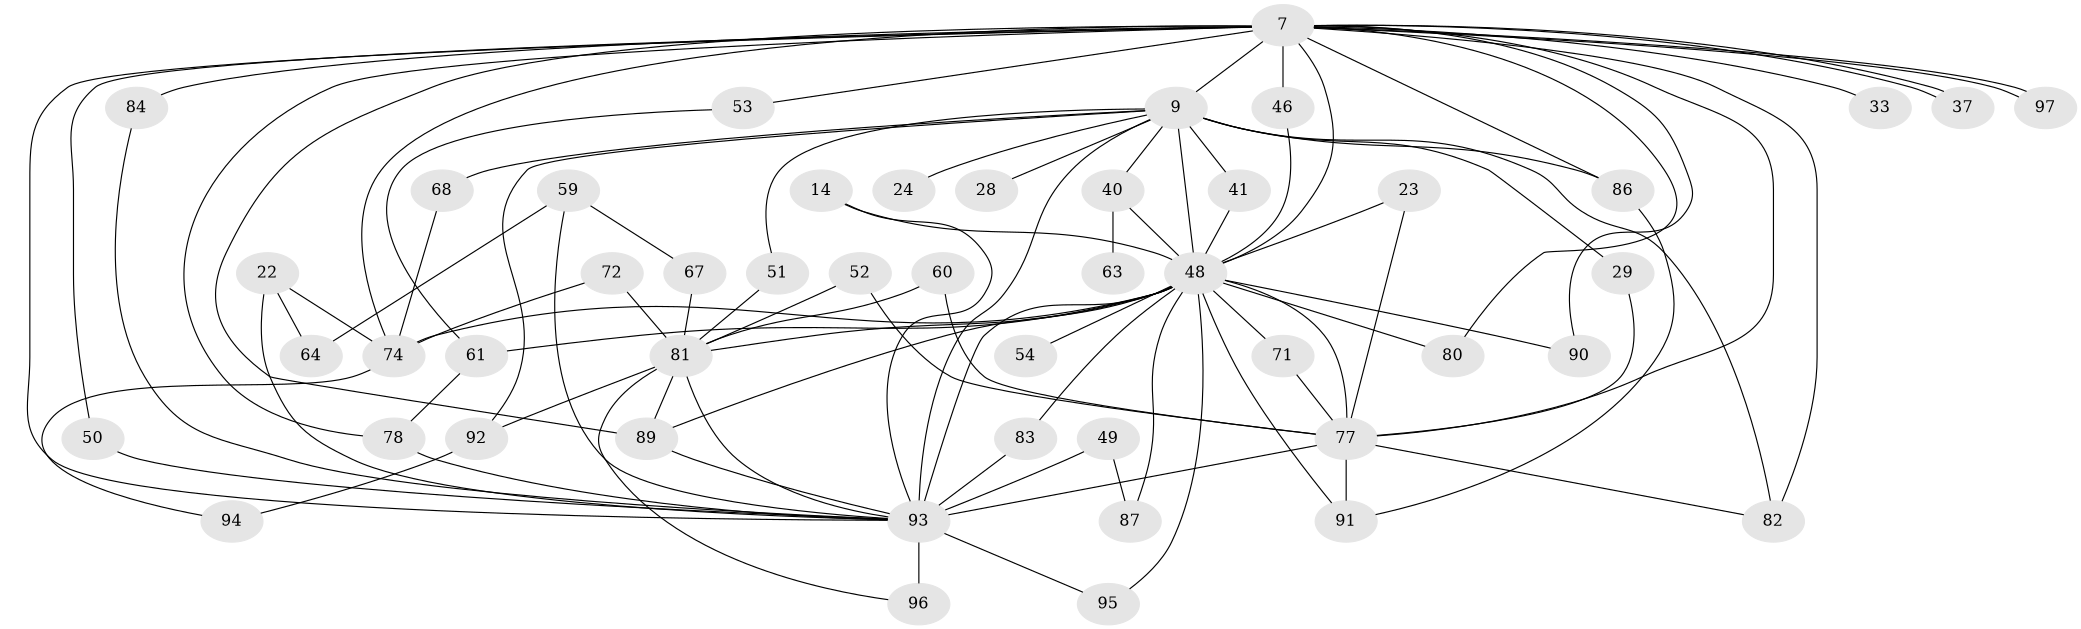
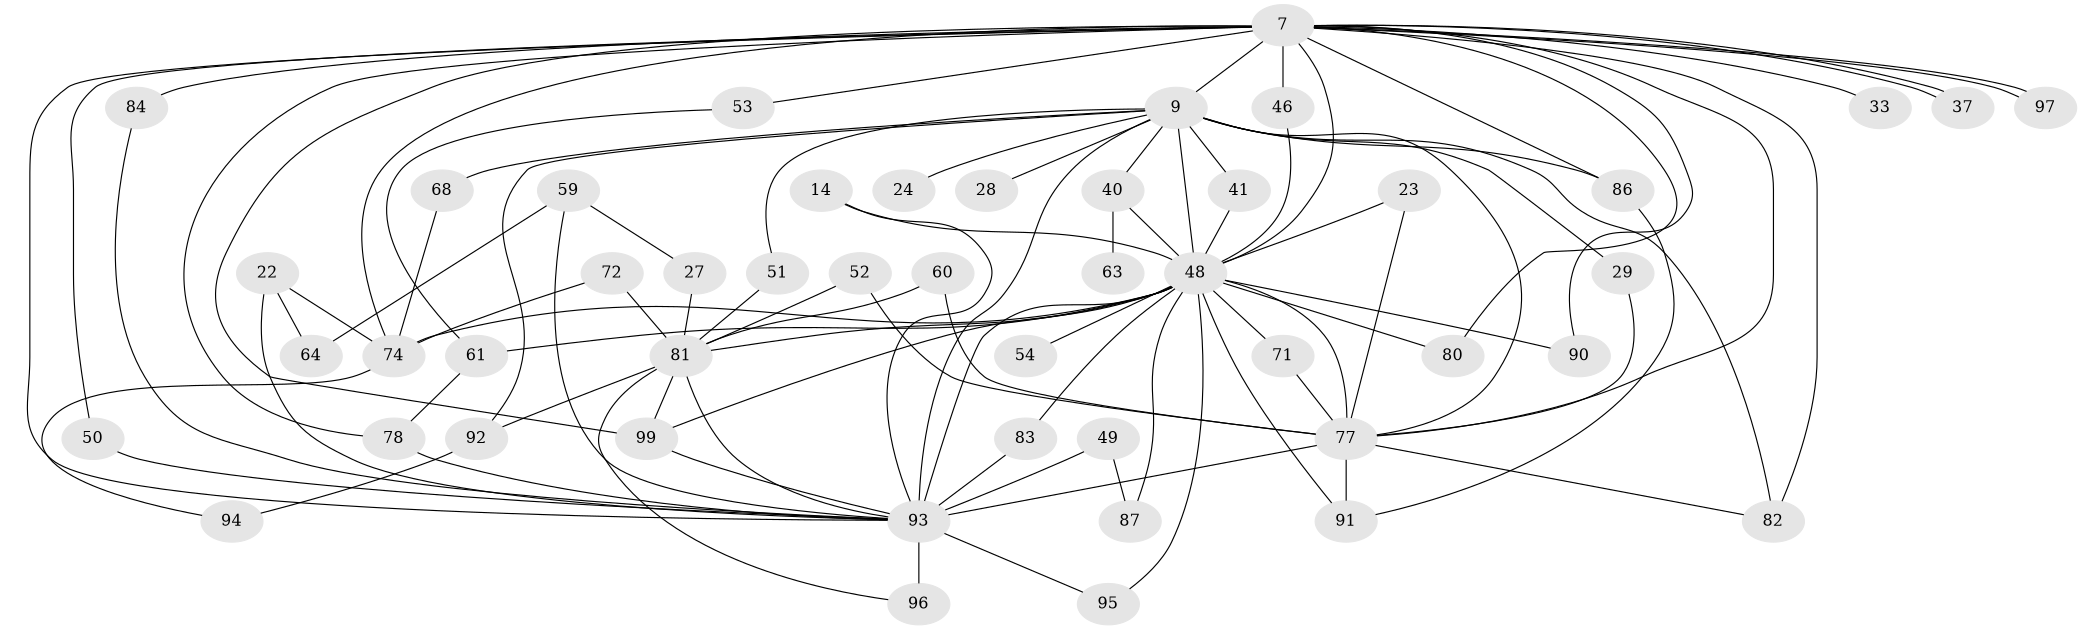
none -> (1488, 211)
(695, 273) -> (695, 273)
(647, 439) -> (647, 439)
